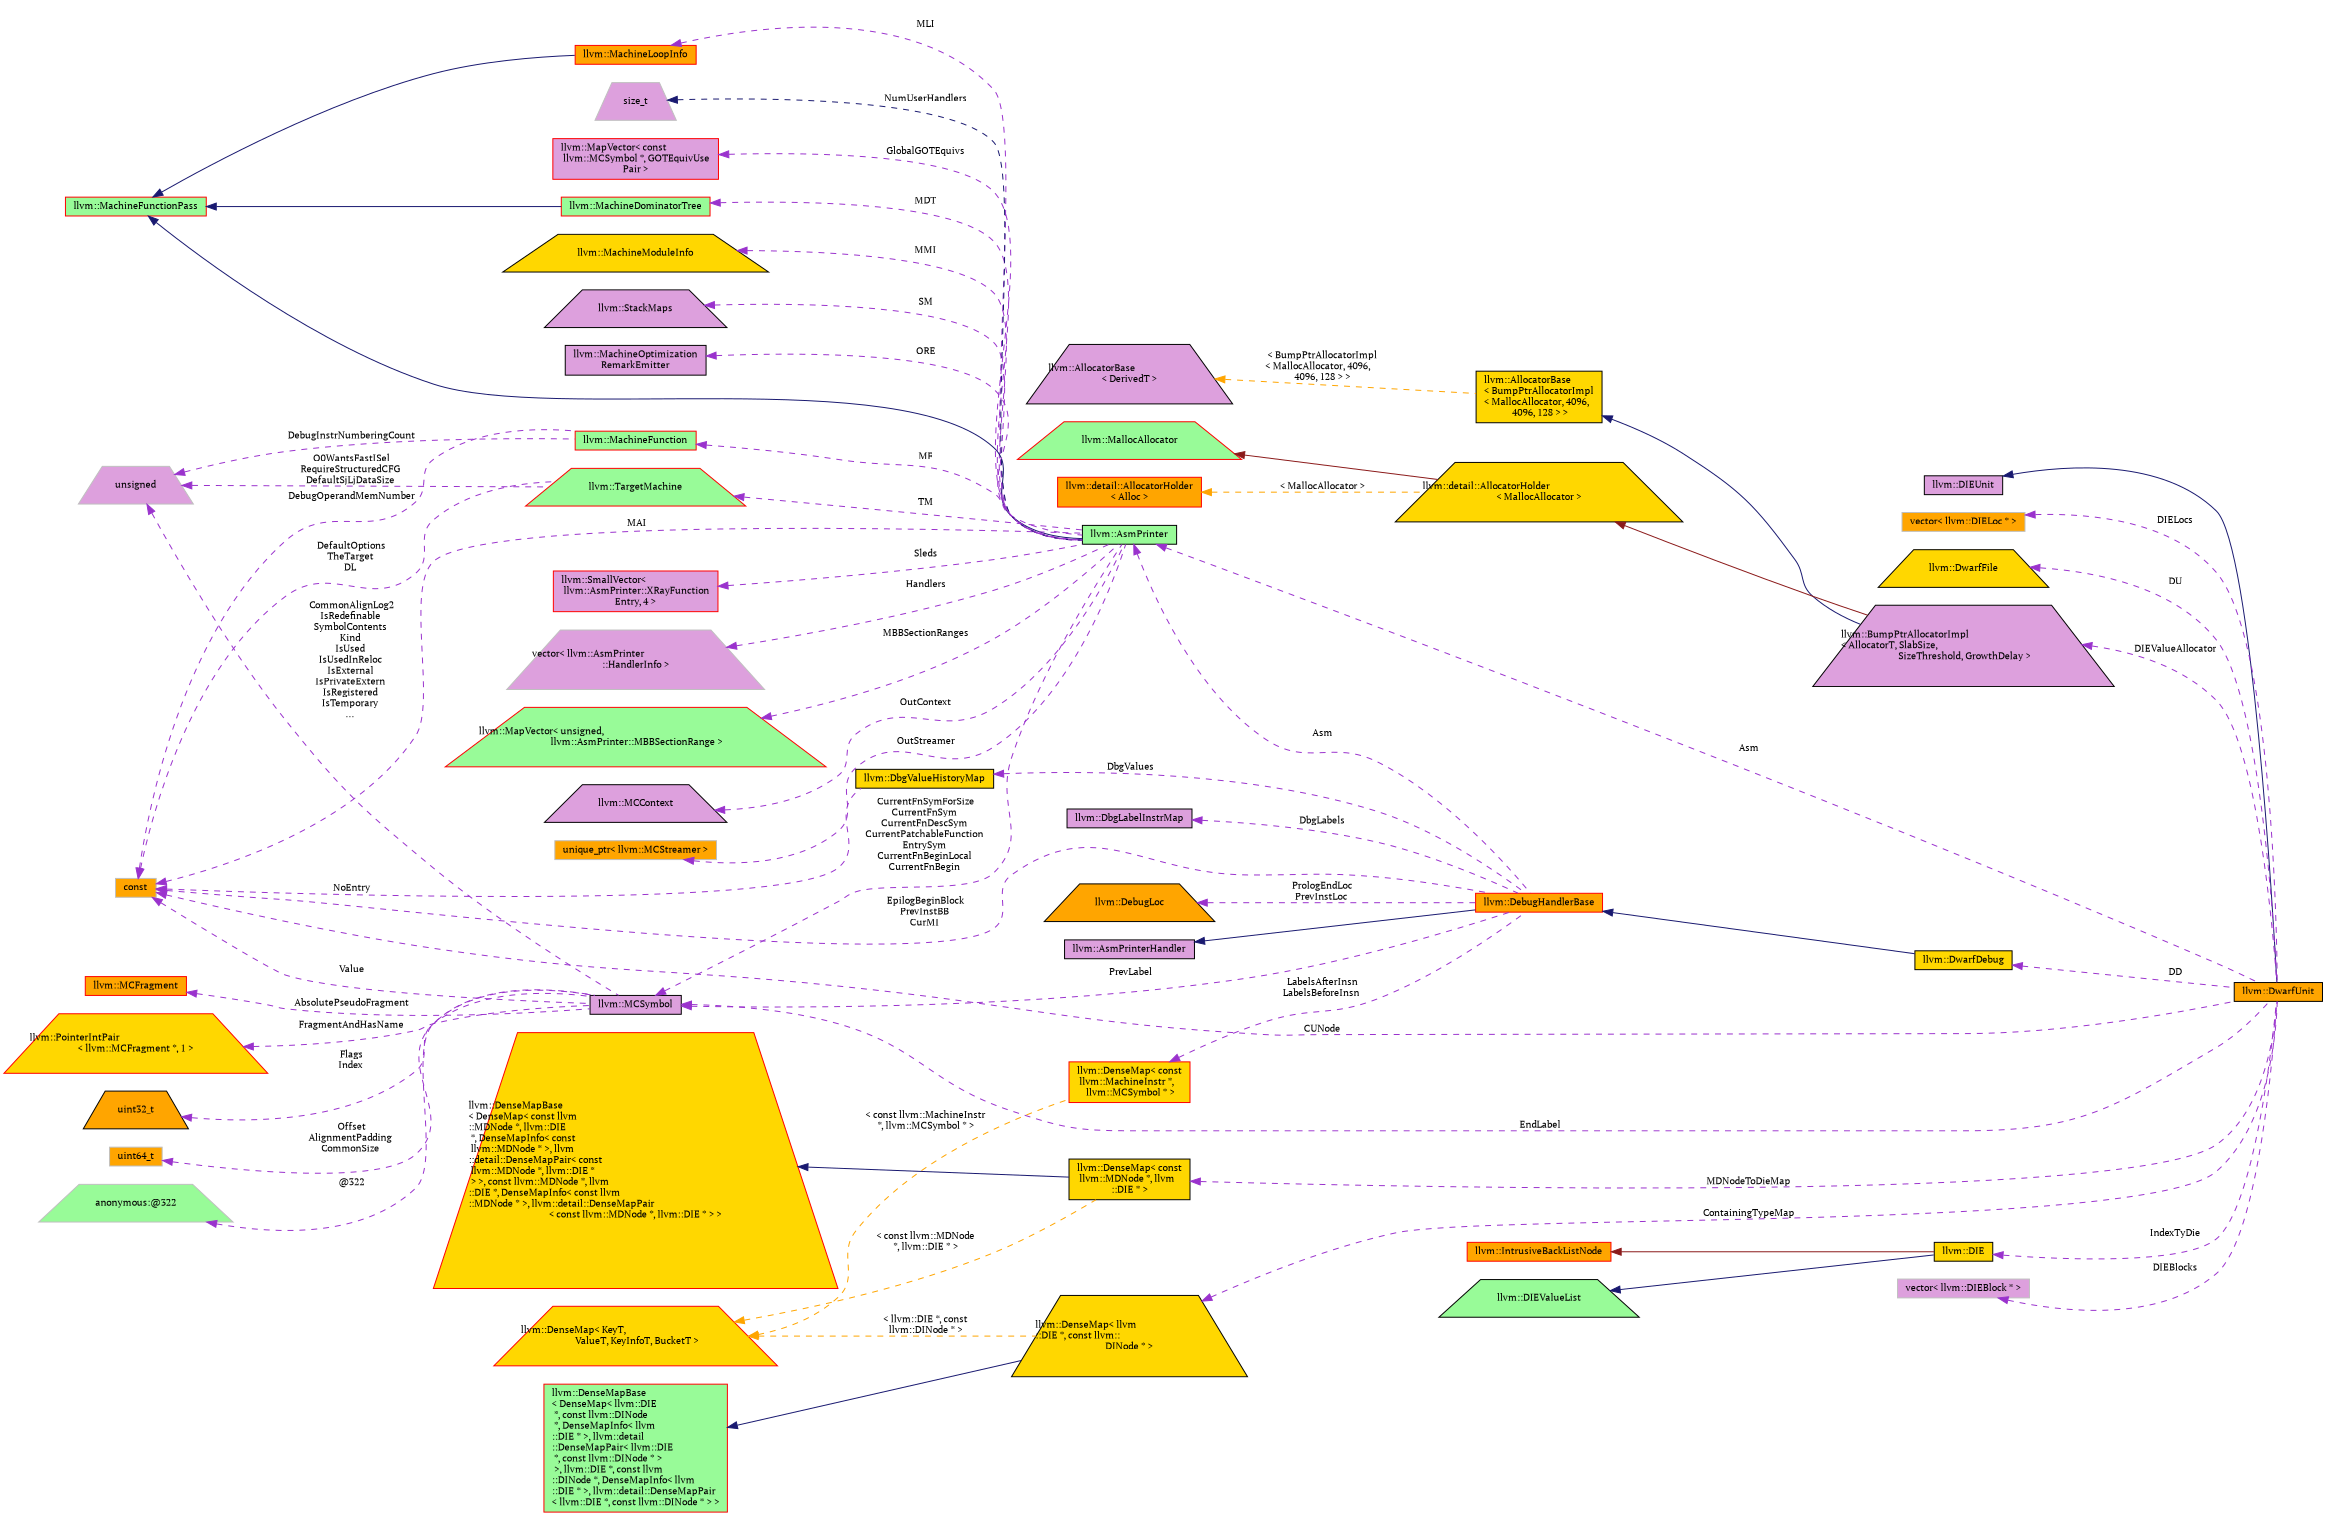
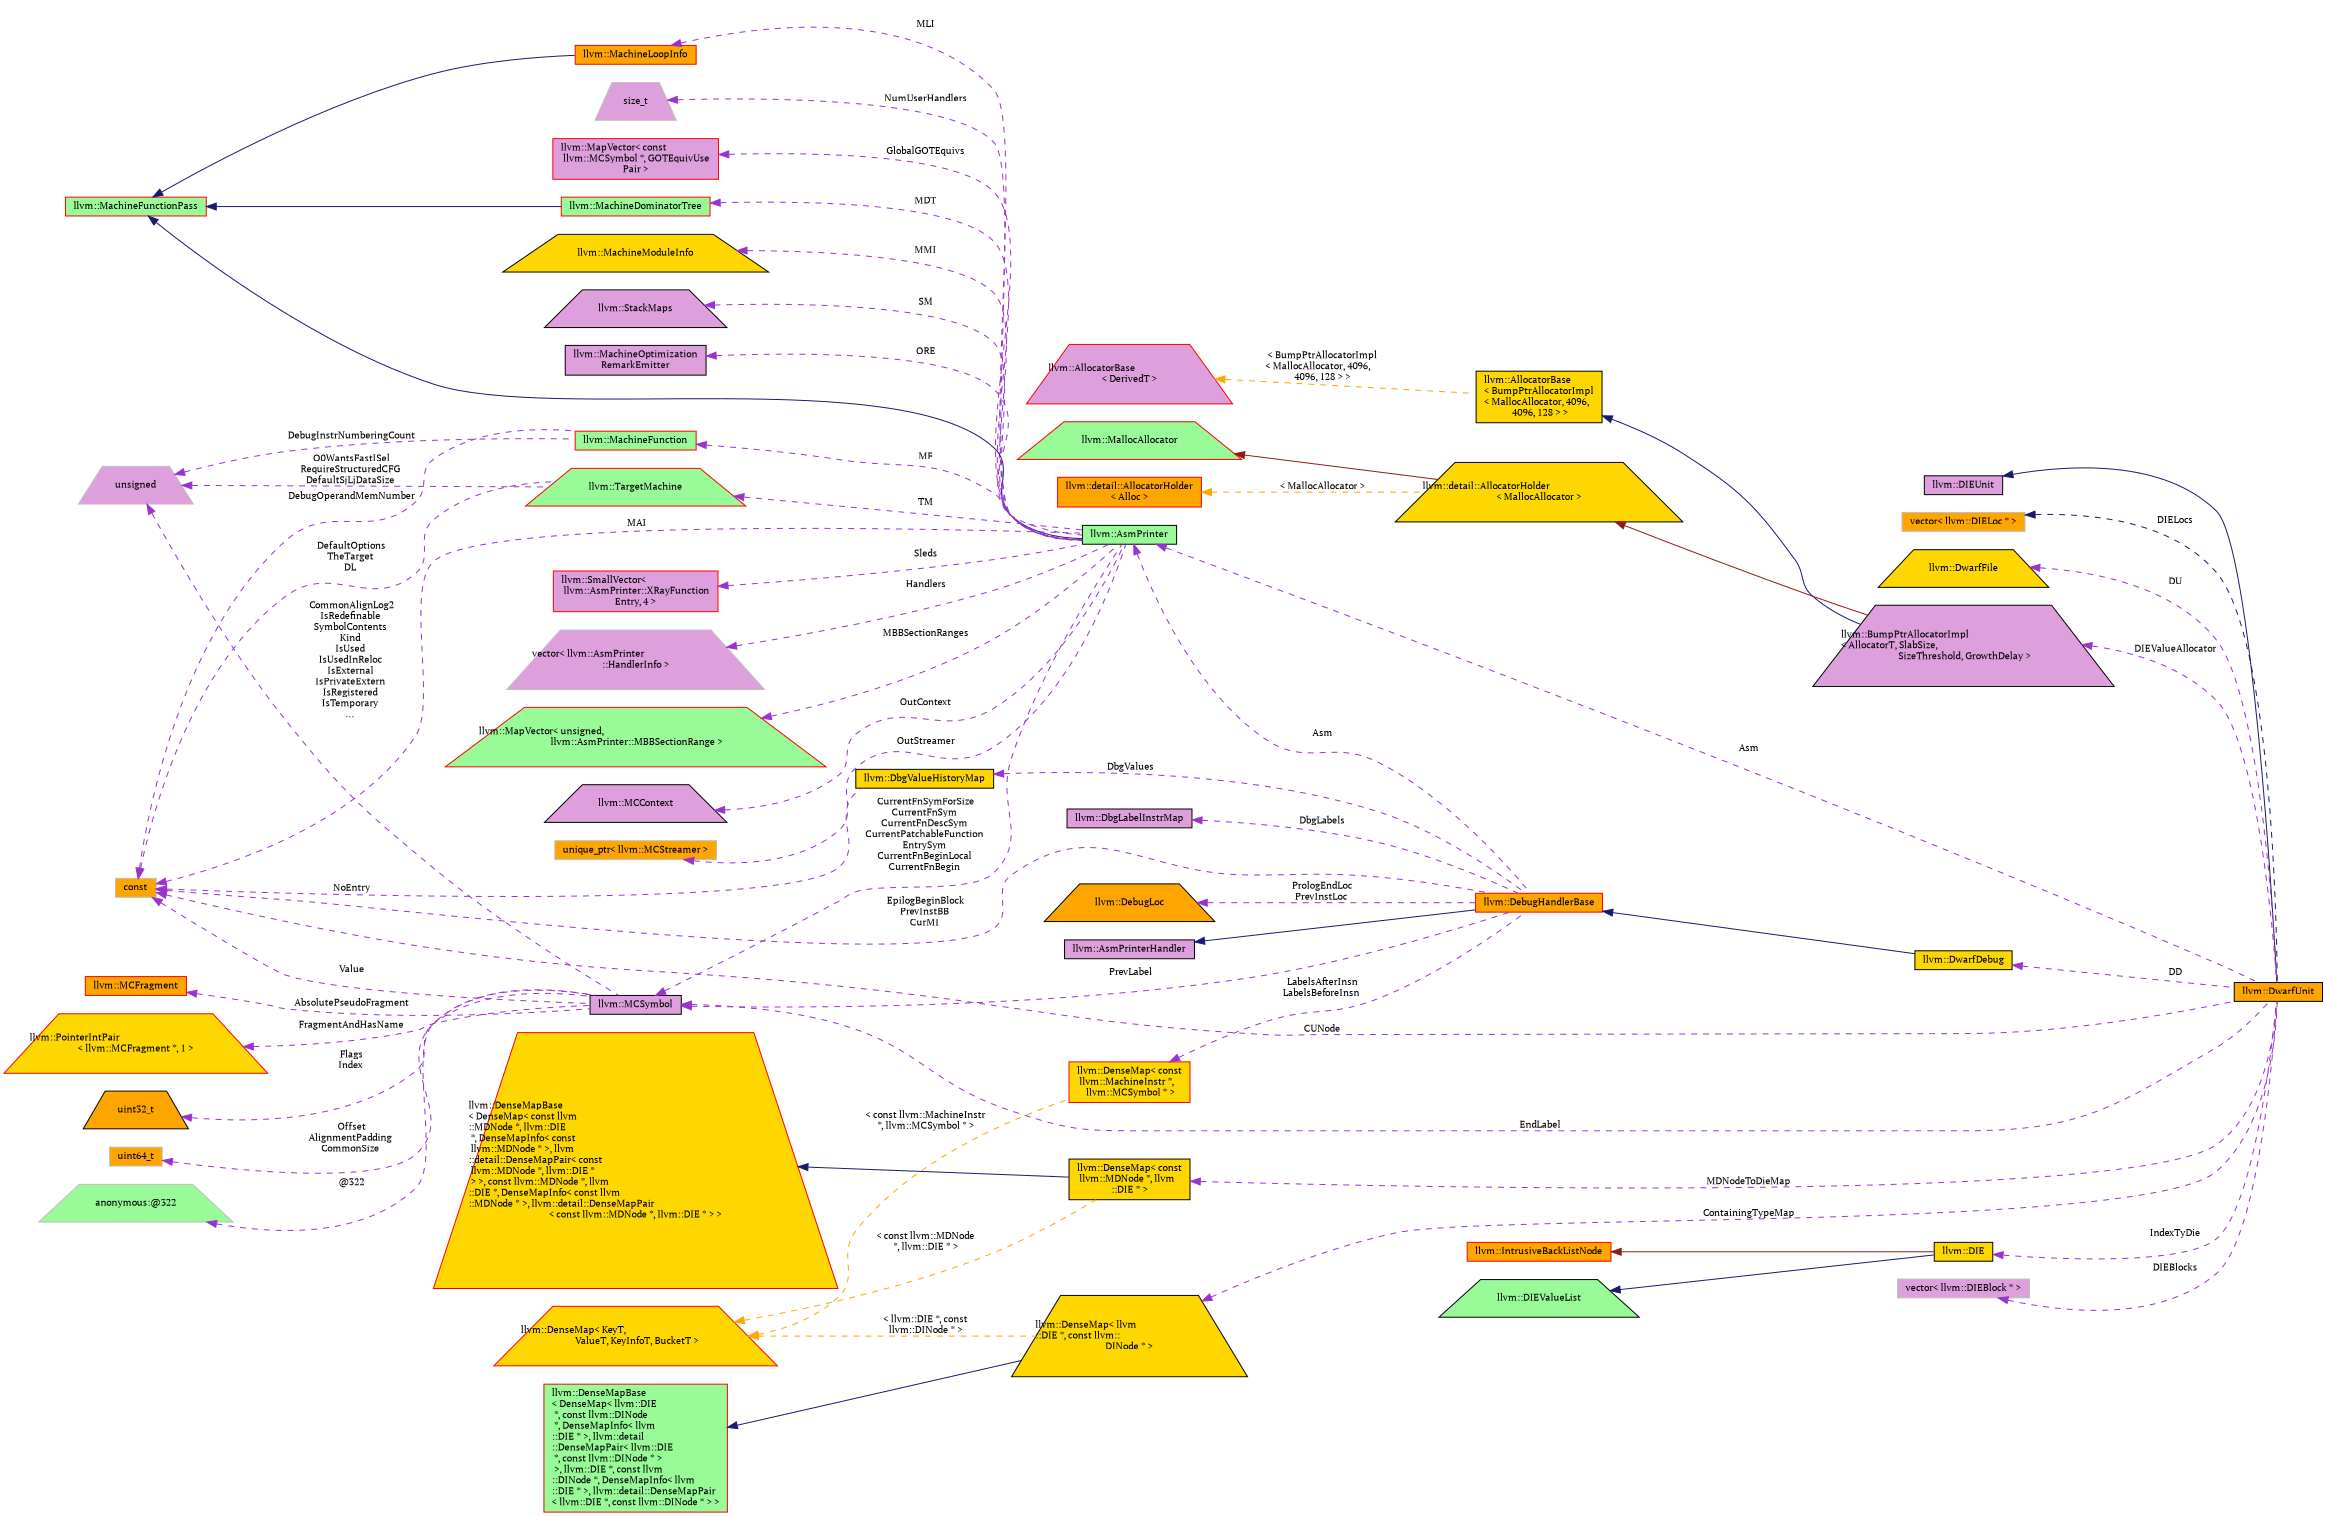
(996, 148) -> (996, 148)
(1130, 374) -> (1130, 374)
(2238, 617) -> (2238, 617)
